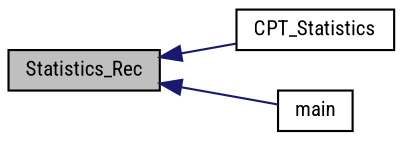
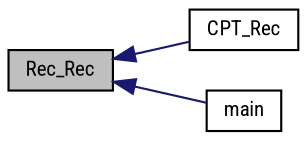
(315, 30) -> (244, 30)
(84, 70) -> (61, 70)
